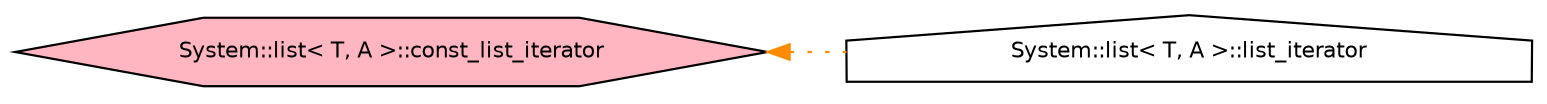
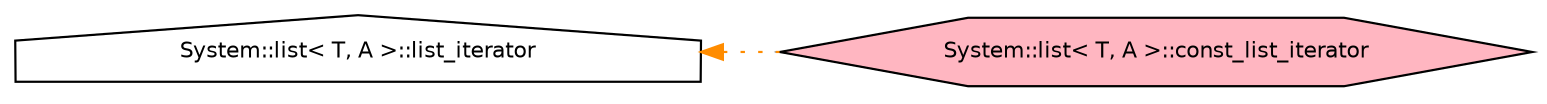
(818, 52) -> (751, 52)
